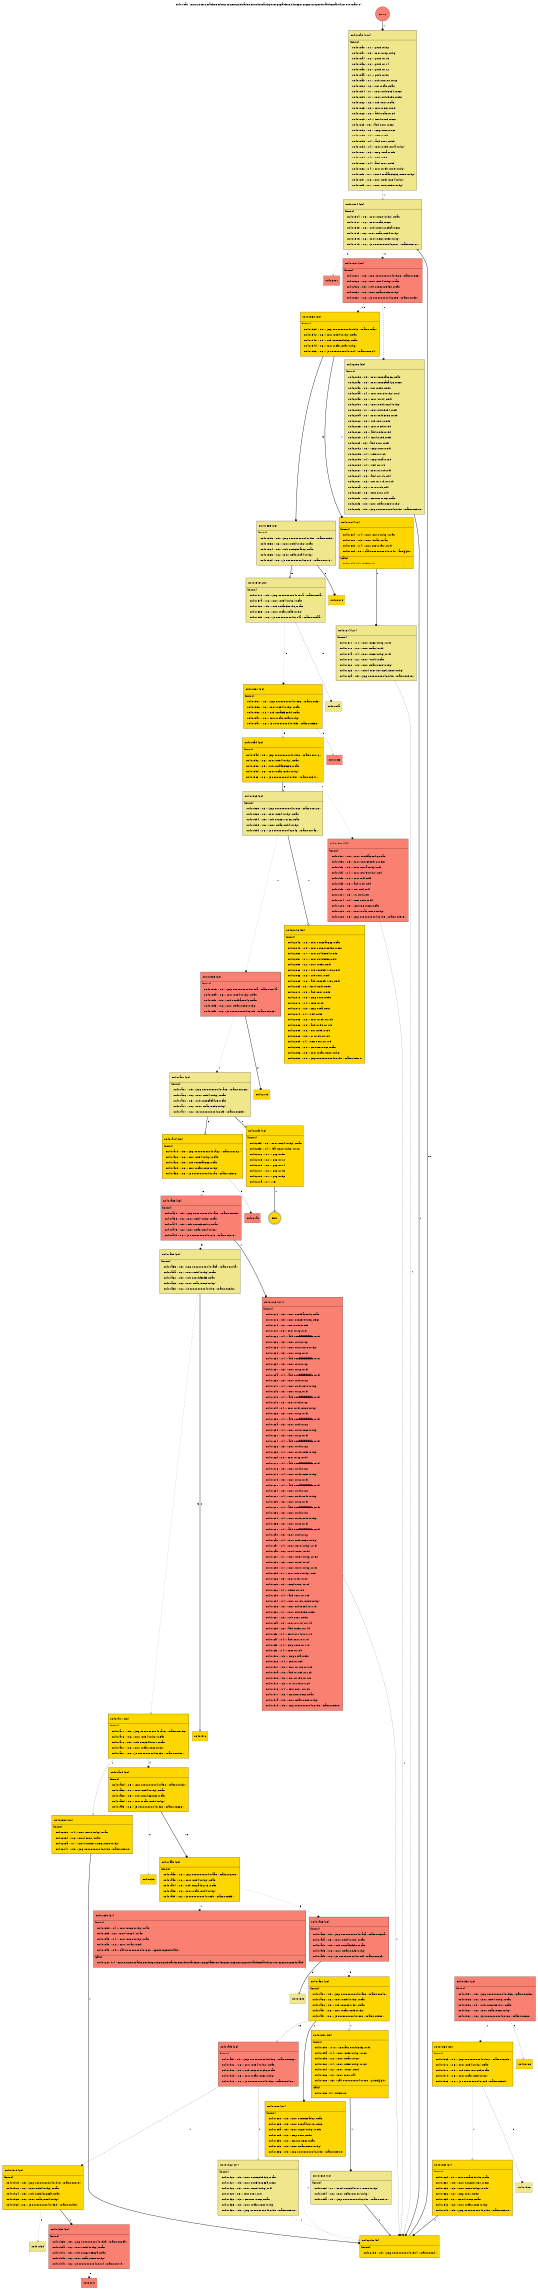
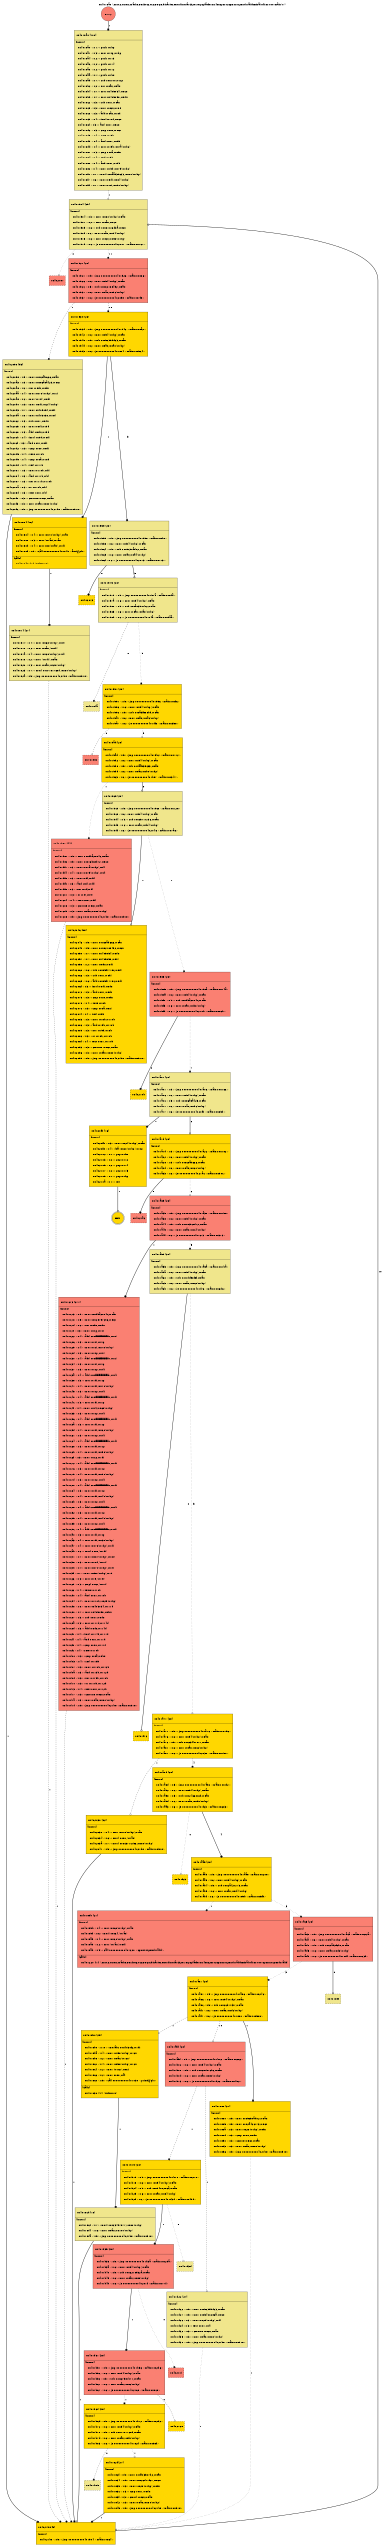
(240, 1122) -> (154, 1121)
(241, 1194) -> (150, 1194)
(187, 1835) -> (221, 1835)
none -> (129, 2319)
